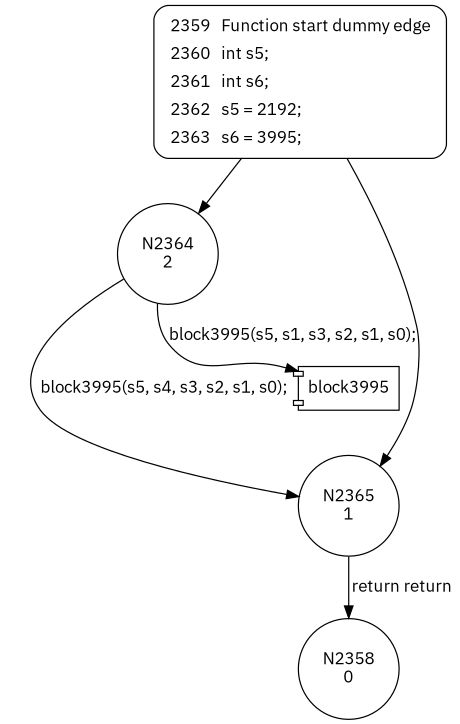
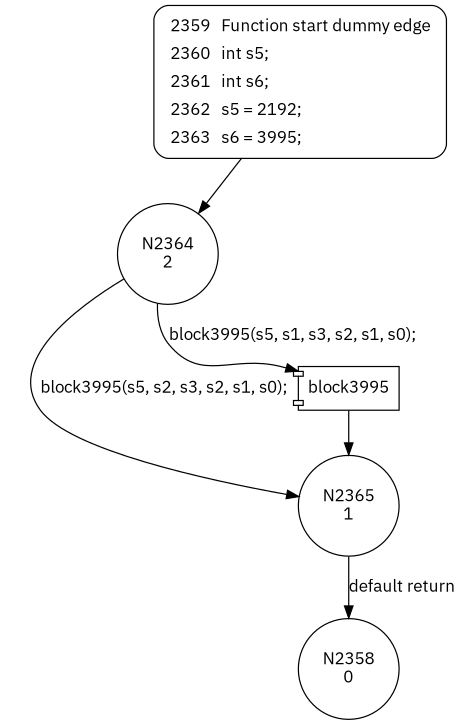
(411, 304) -> (349, 427)
(164, 388) -> (164, 388)
(402, 587) -> (402, 587)
